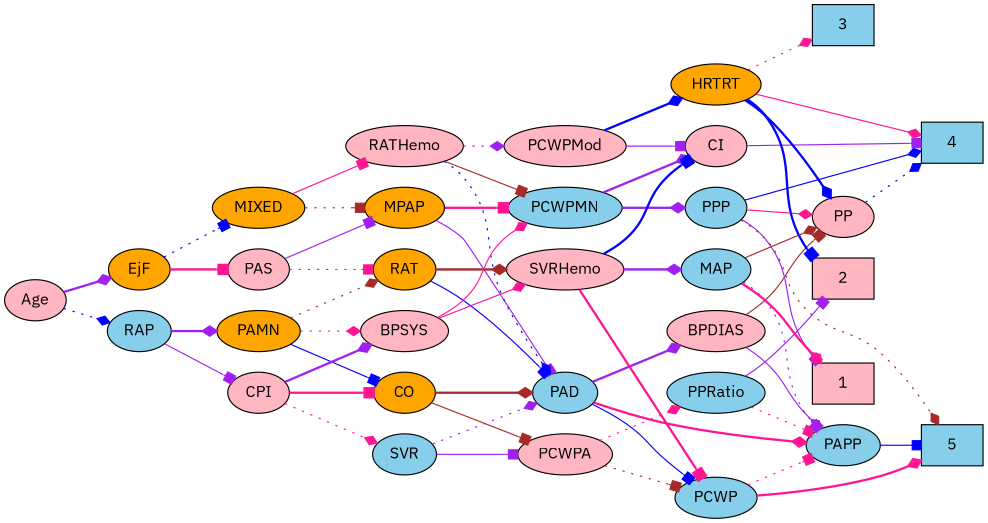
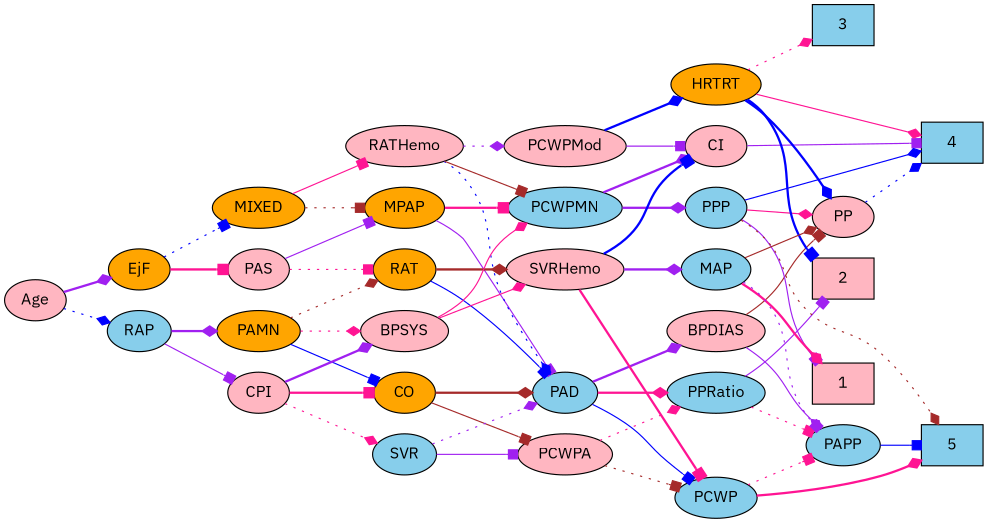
(692, 428) -> (625, 393)
